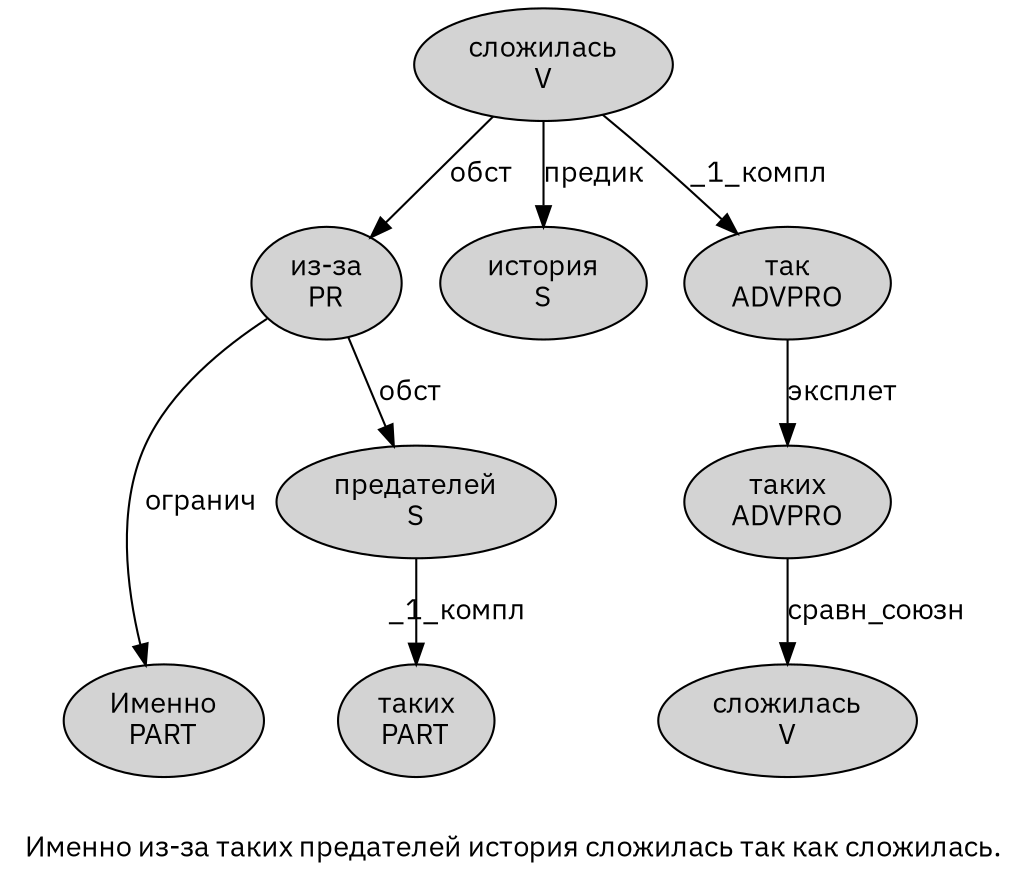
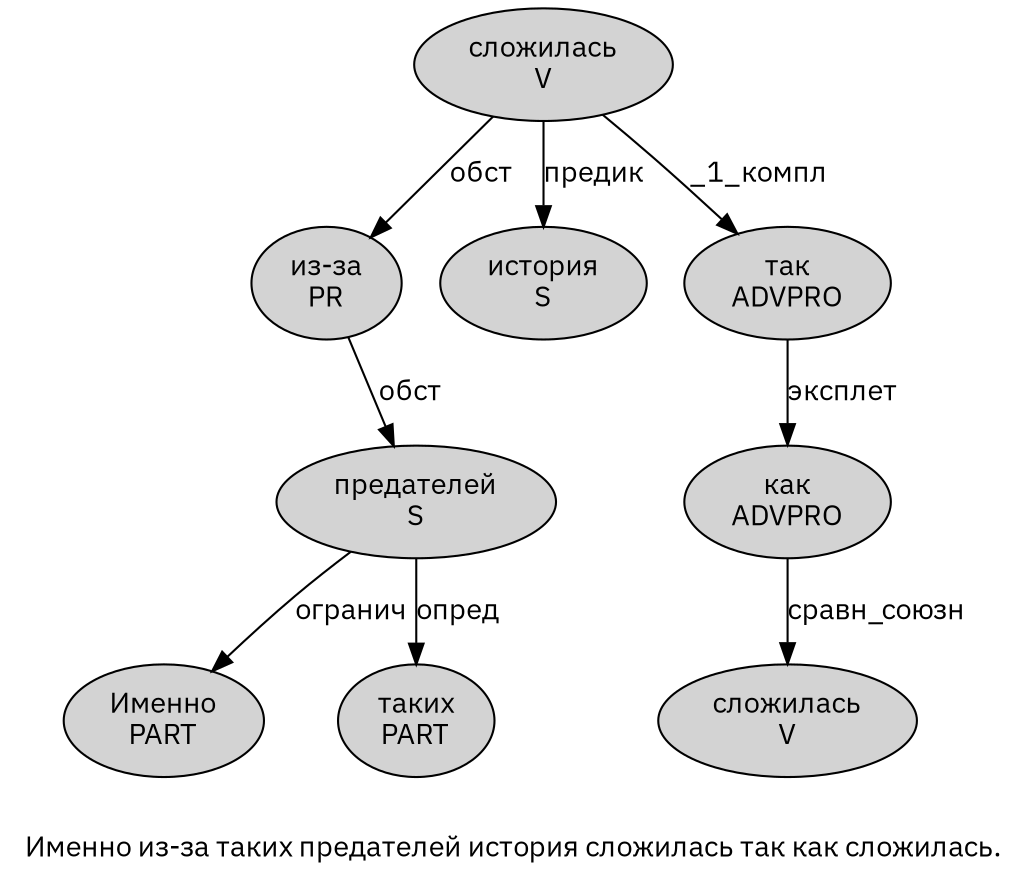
(141, 457) -> (288, 602)
(788, 502) -> (788, 502)
(458, 611) -> (458, 611)
